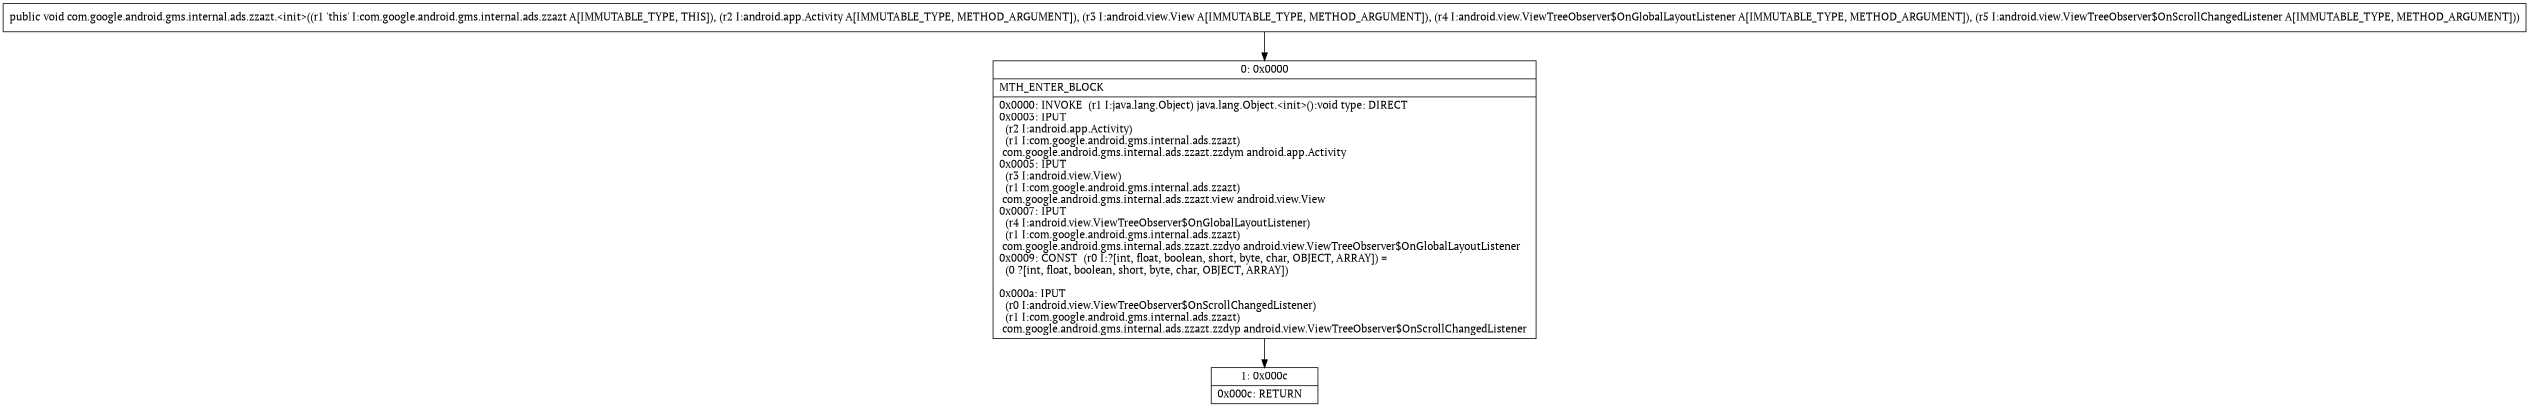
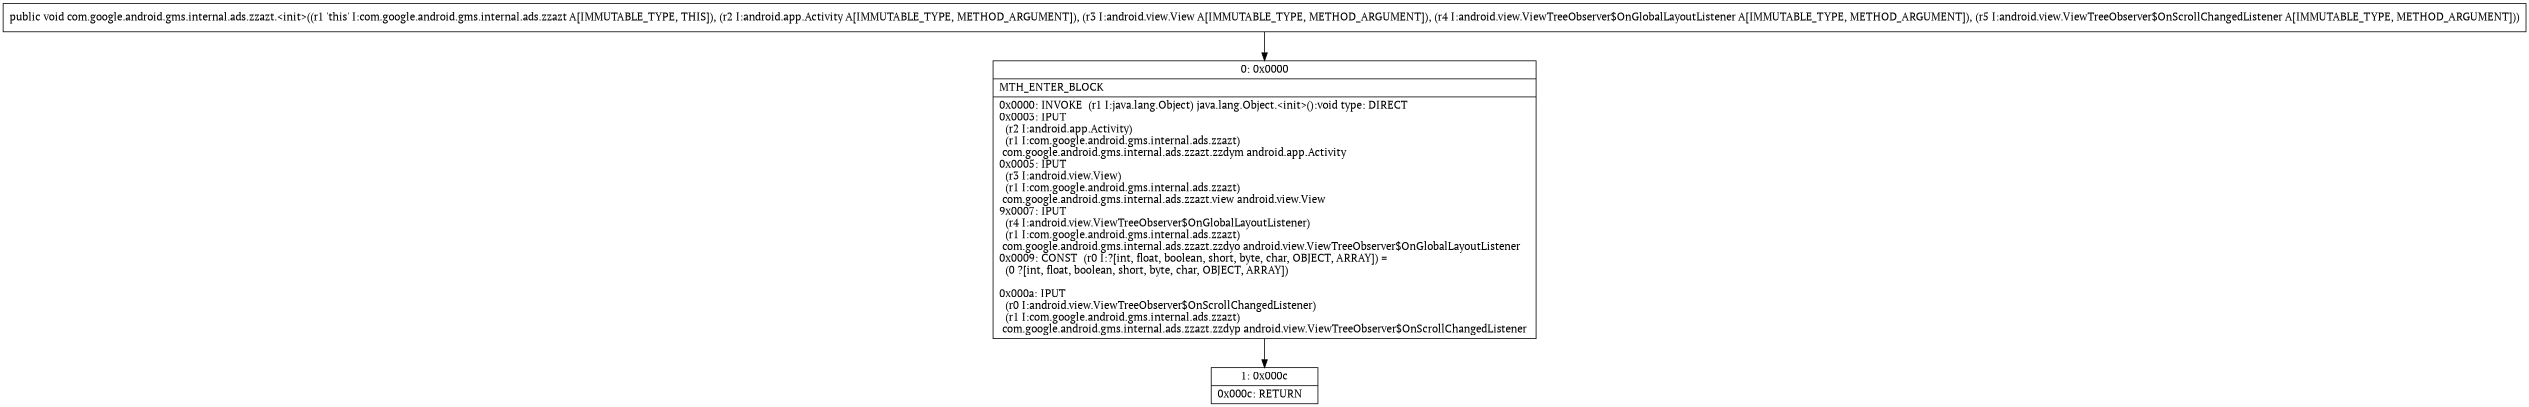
(1036, 211) -> (1036, 211)
